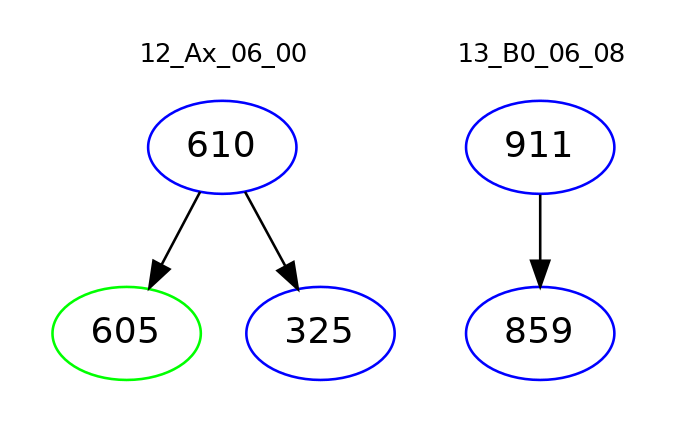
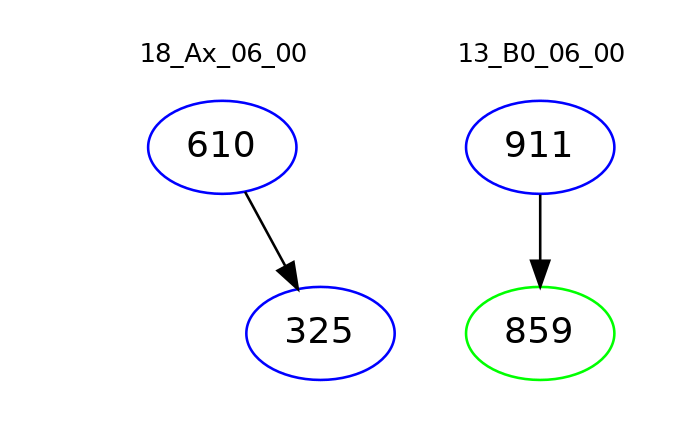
(224, 56) -> (224, 56)
(541, 56) -> (541, 56)
(127, 333) -> none
(540, 333) -> (540, 333)
